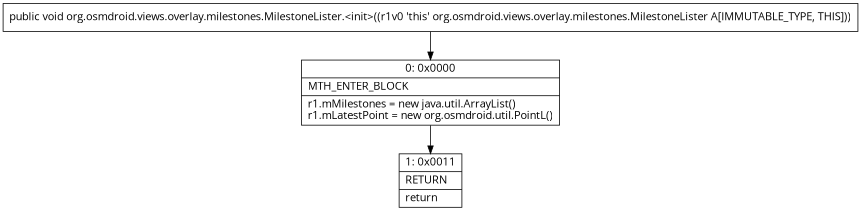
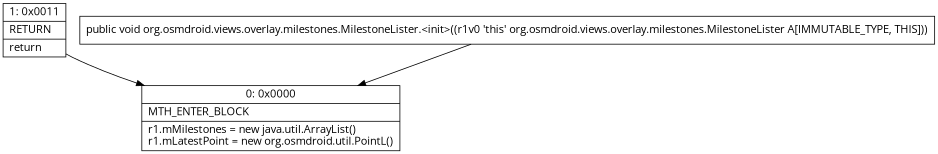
(431, 136) -> (101, 70)
